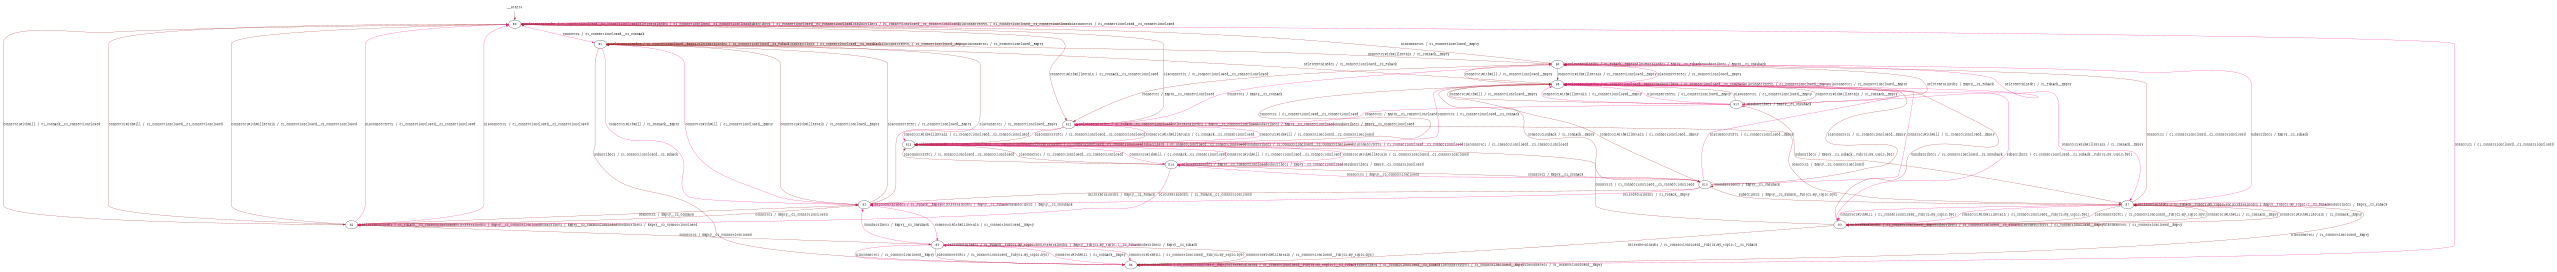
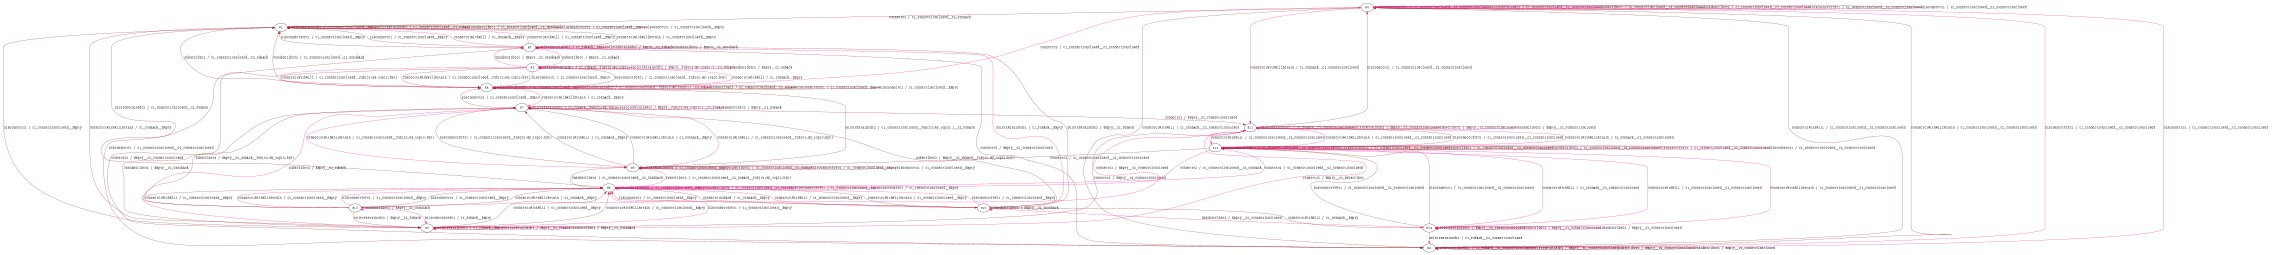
(515, 7) -> none
(835, 29) -> (1258, 22)
(1038, 29) -> (24, 178)
(556, 34) -> (825, 17)
none -> (356, 86)
(1899, 88) -> (526, 90)
(1255, 94) -> (1333, 178)
(1431, 123) -> (965, 184)
(2196, 135) -> (156, 168)
(1397, 150) -> (911, 161)
(1383, 175) -> (1242, 218)
(1556, 175) -> (1323, 218)
(666, 215) -> (161, 148)
(984, 225) -> (591, 58)
(643, 235) -> (496, 234)
